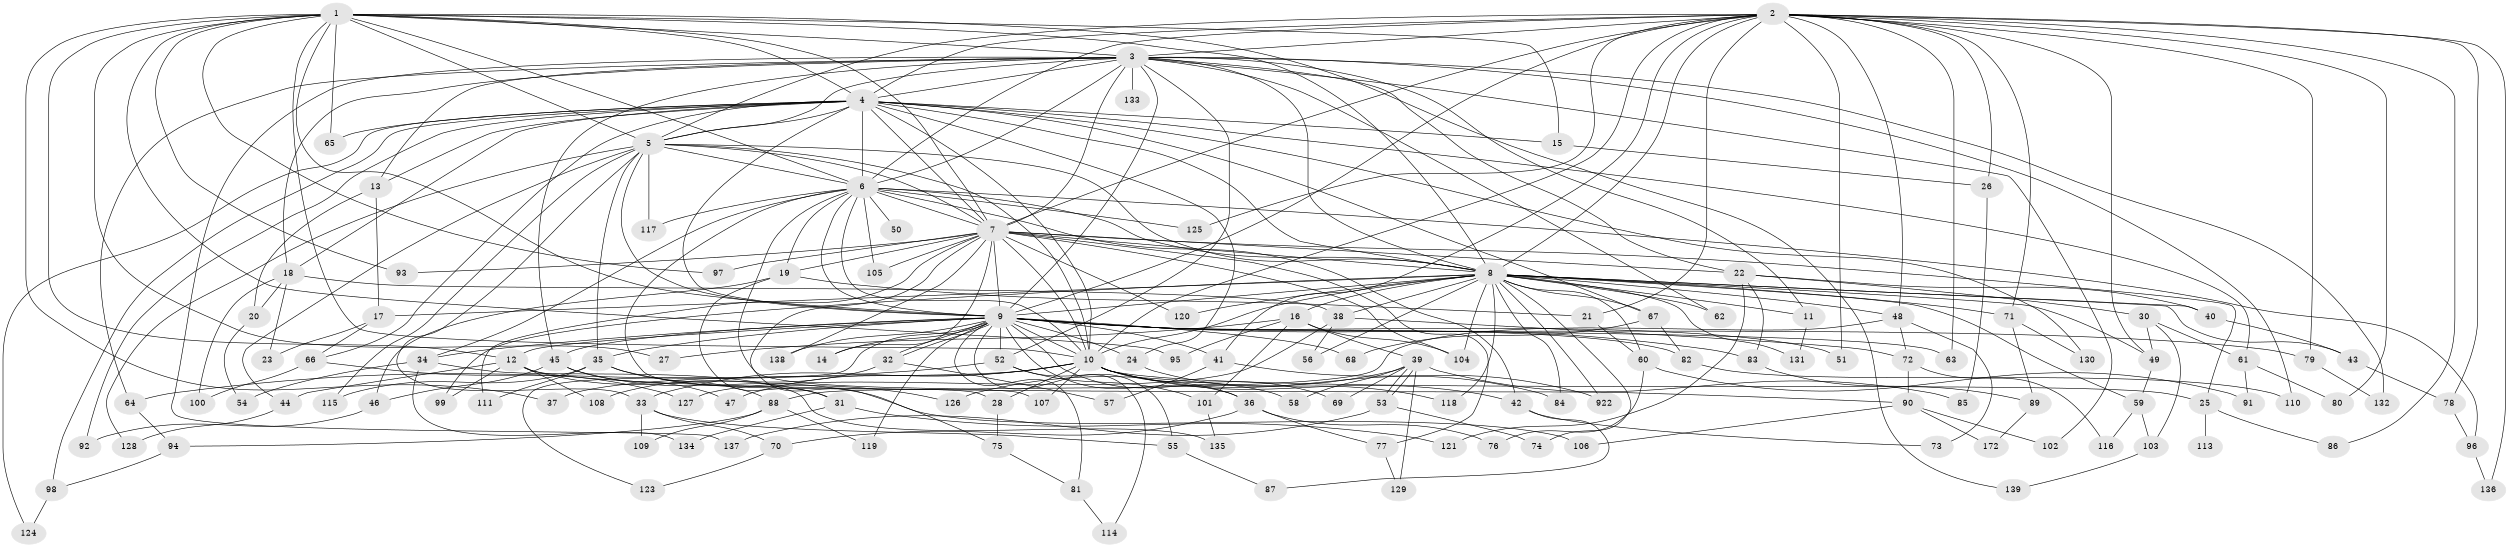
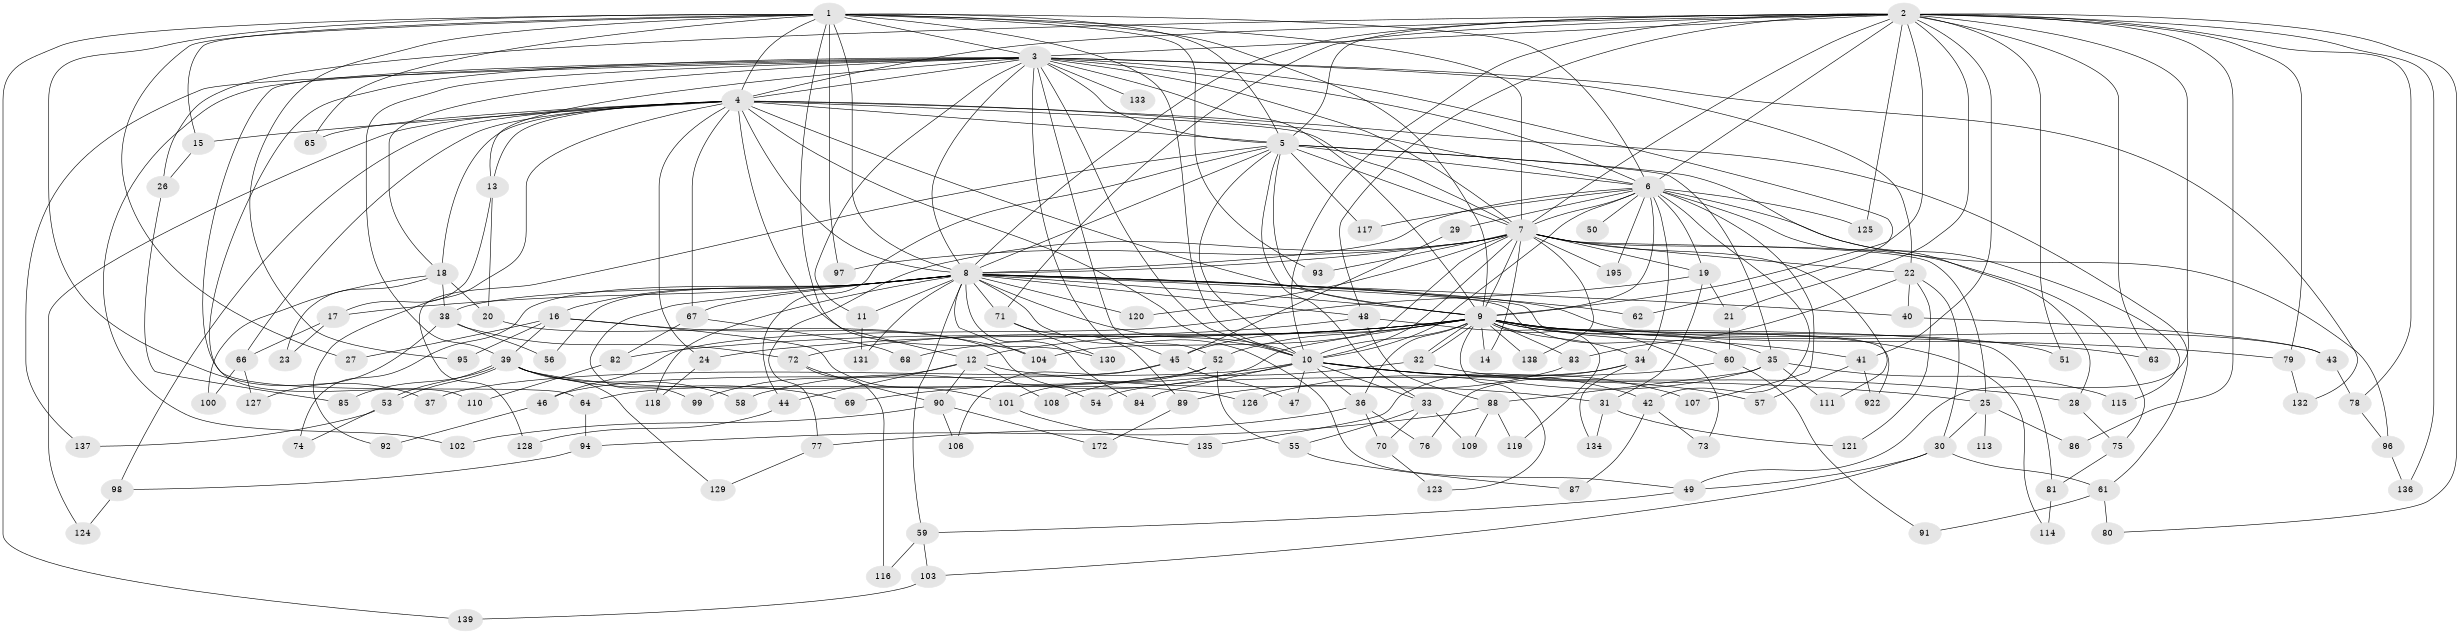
none -> (540, 77)
none -> (1455, 230)
none -> (1129, 236)
(875, 274) -> (1614, 274)
none -> (1963, 425)
